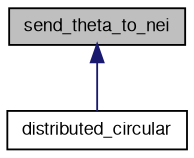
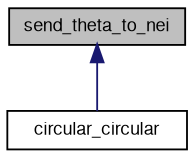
(97, 130) -> (97, 130)
